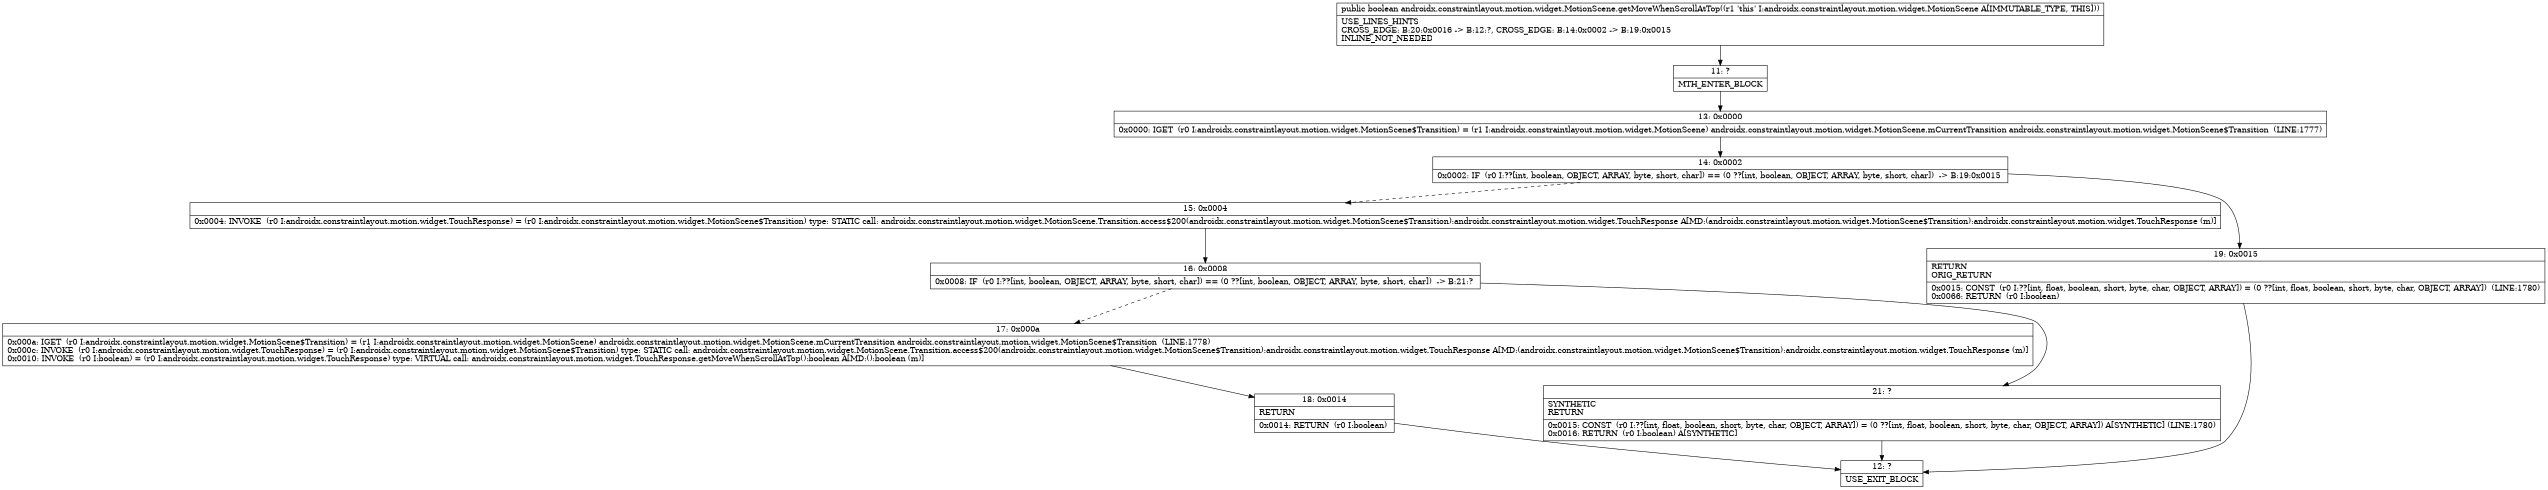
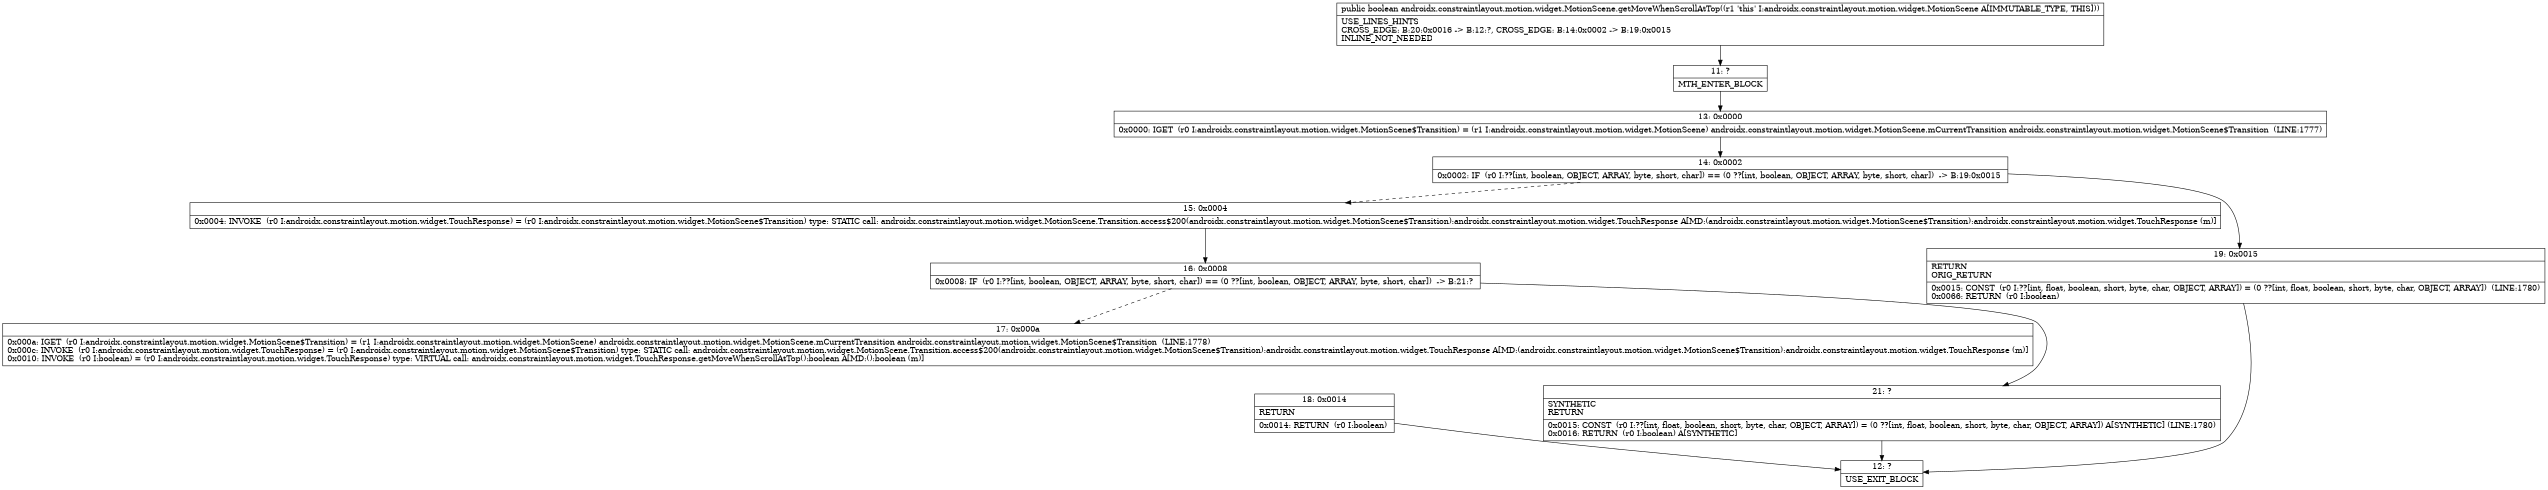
(1180, 381) -> none
